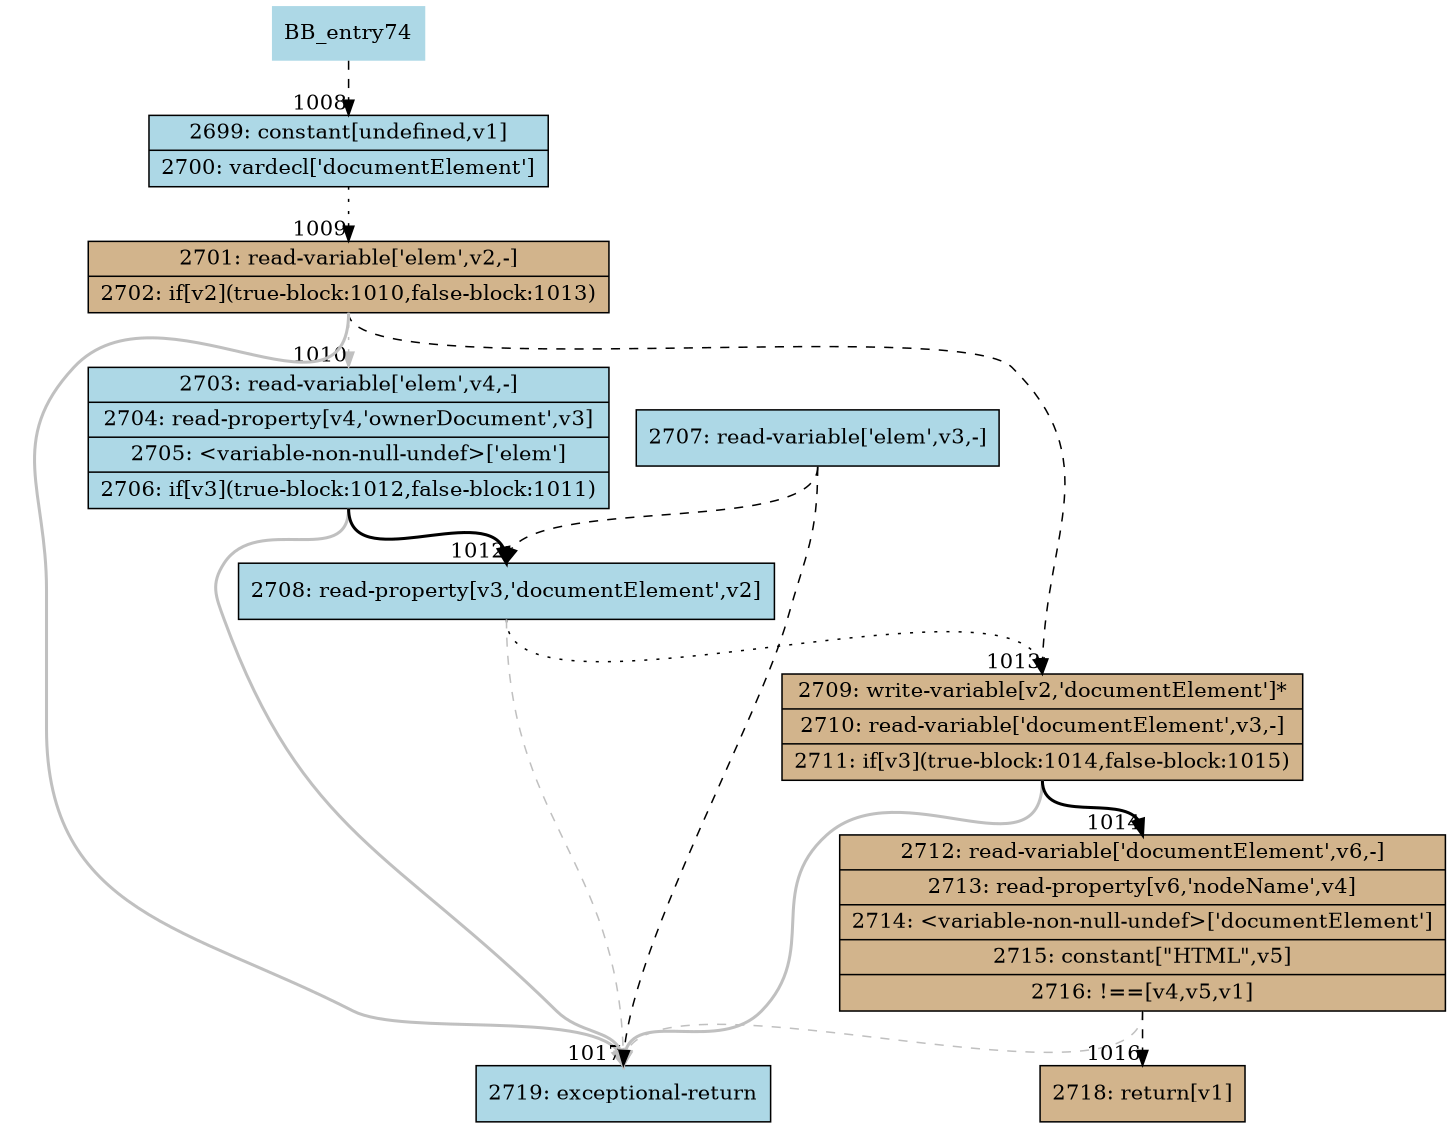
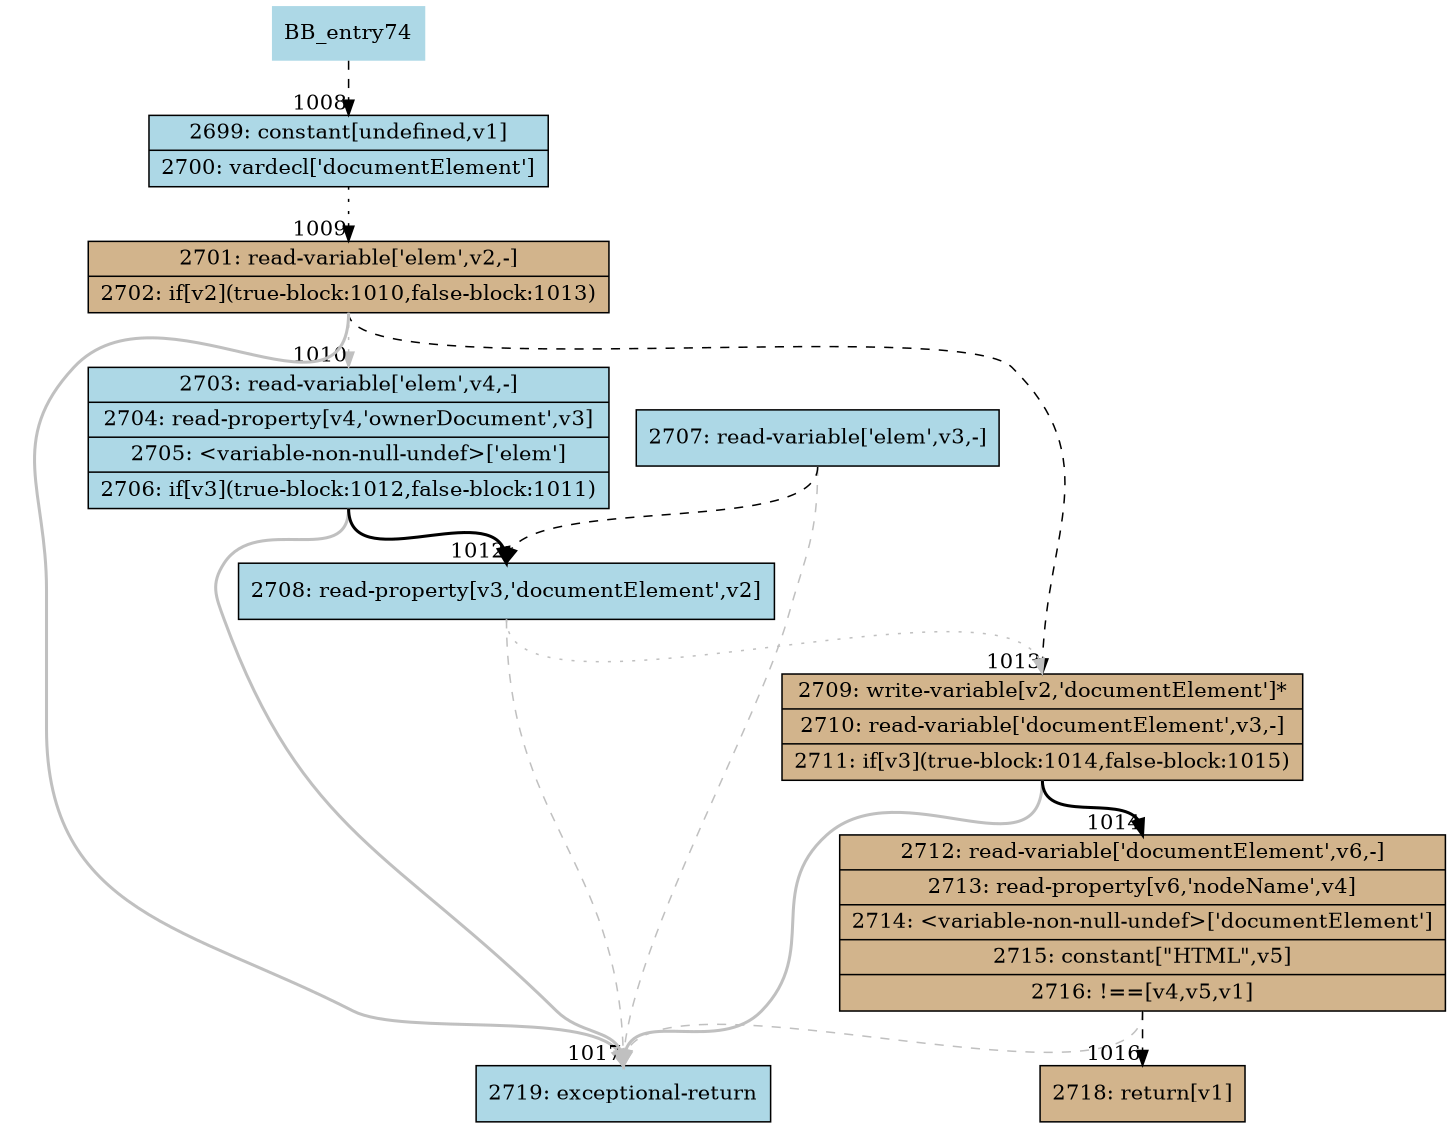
(767, 648) -> (767, 648)
(730, 761) -> (730, 761)
